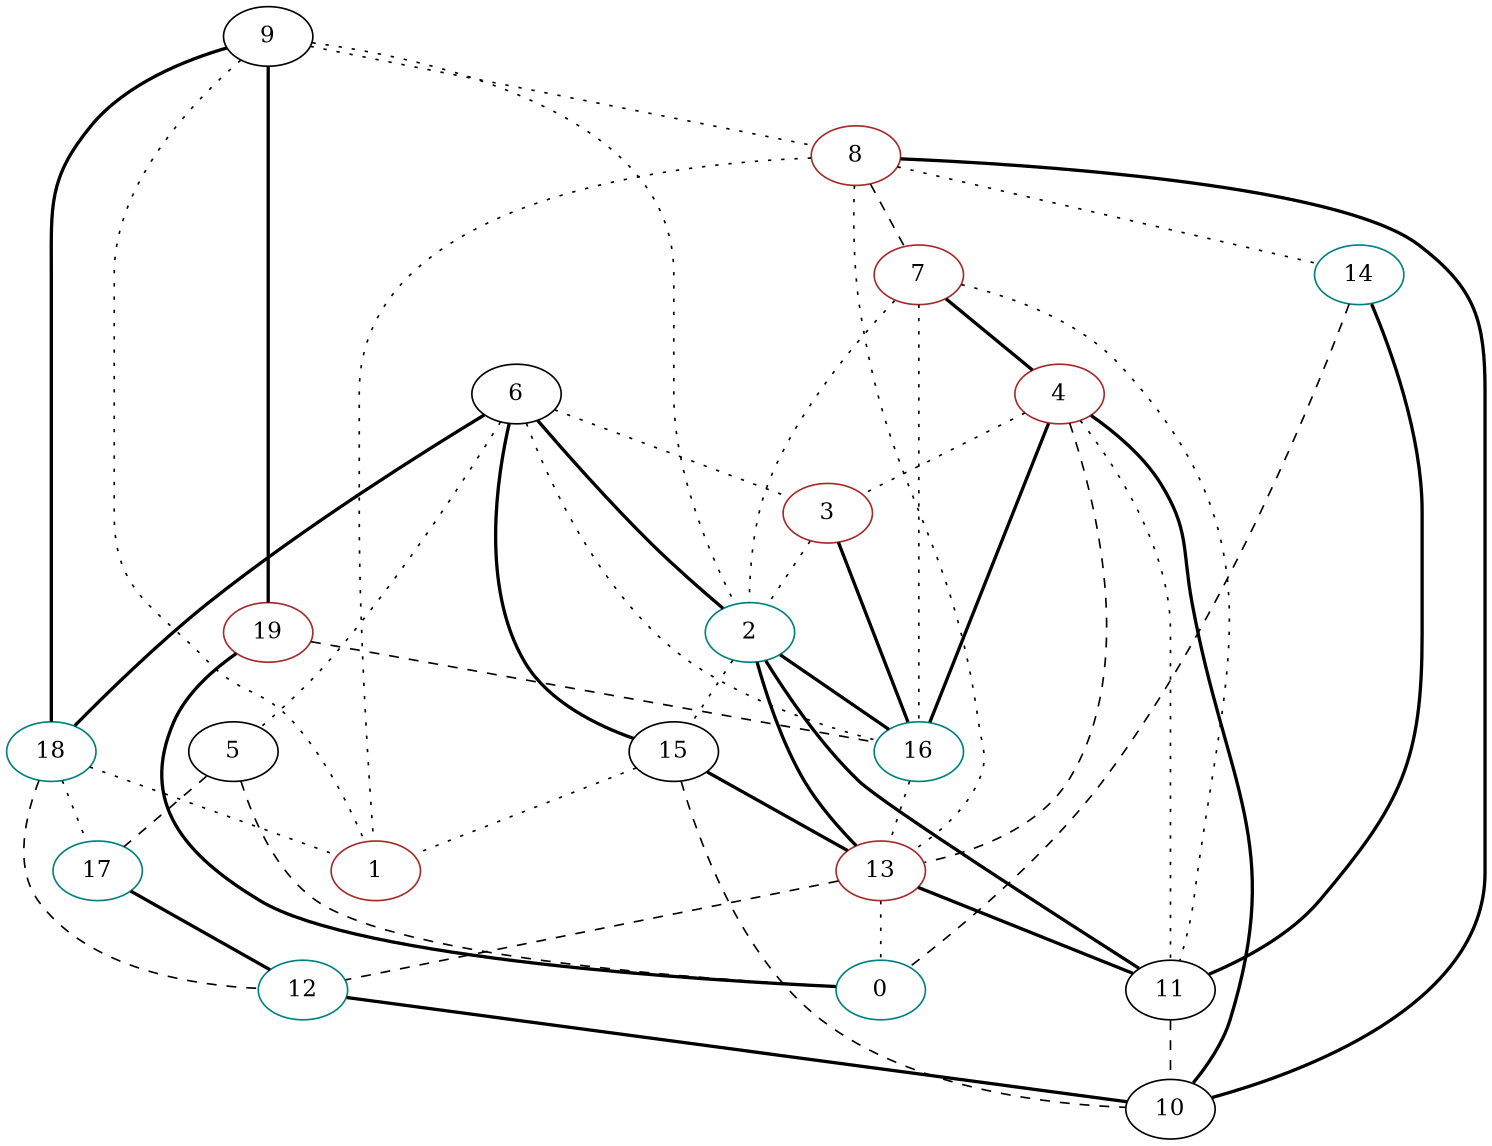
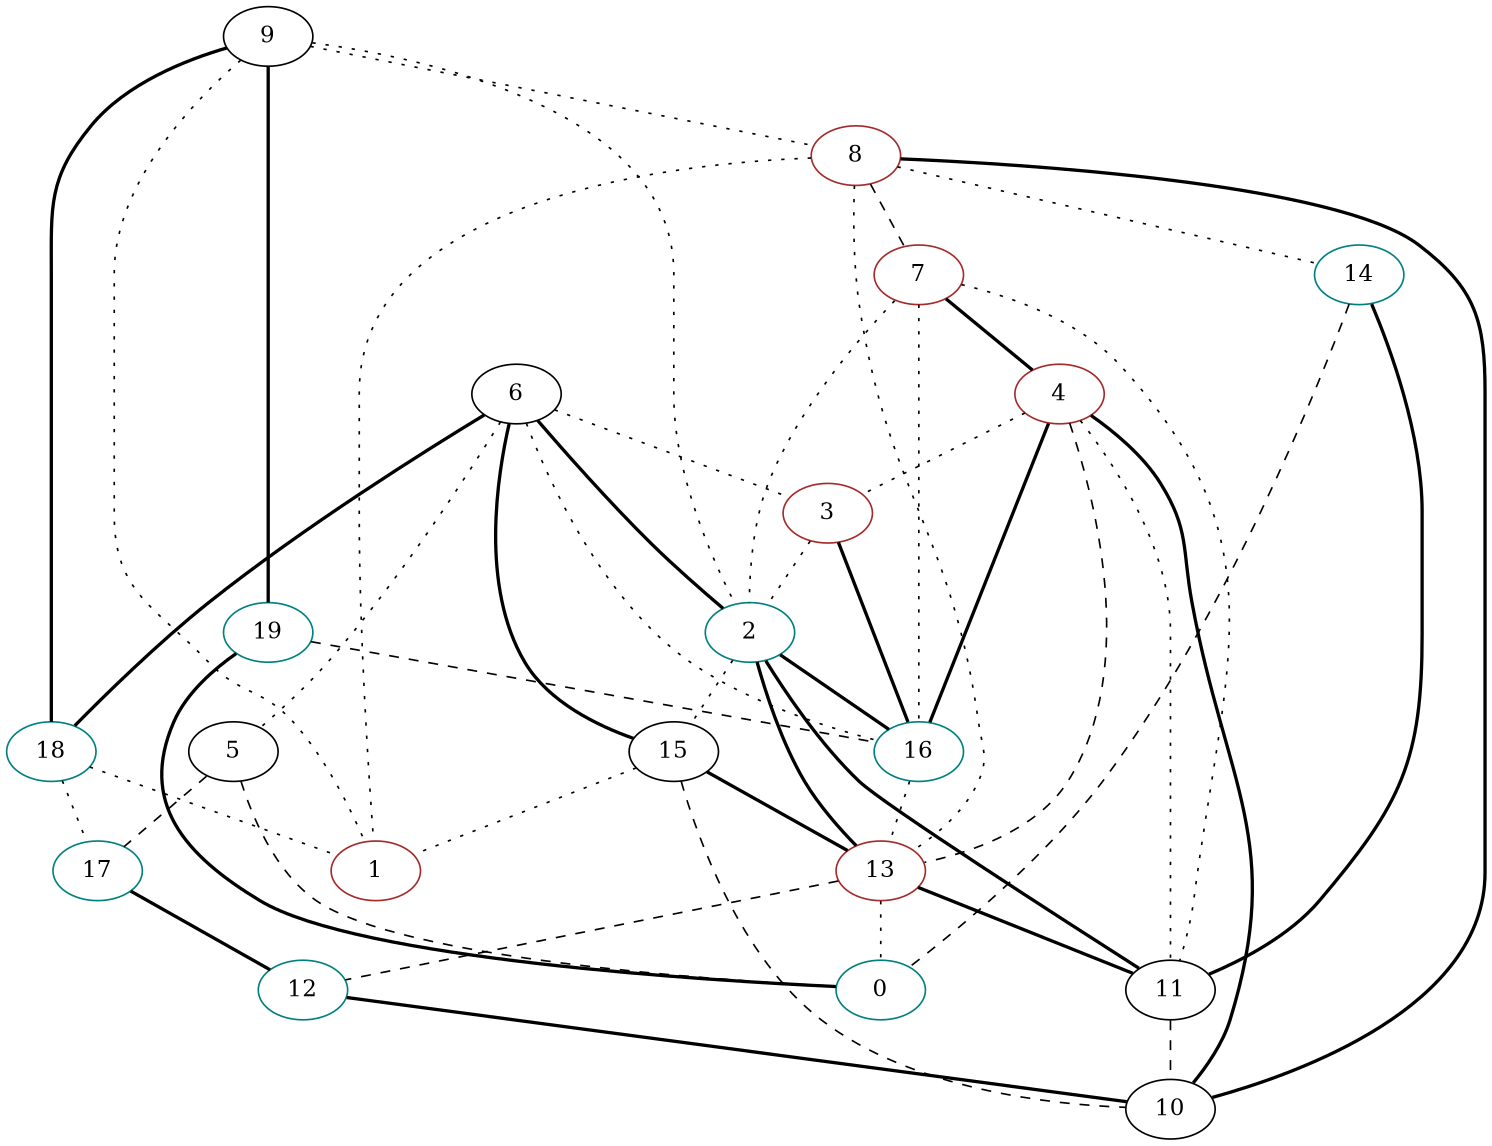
(268, 632) -> (268, 632)
(82, 941) -> none
